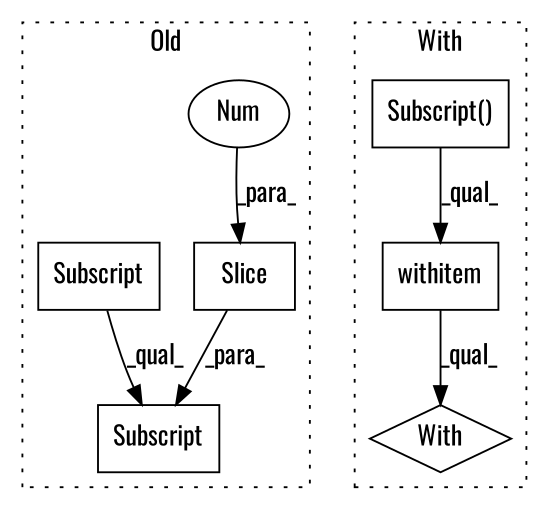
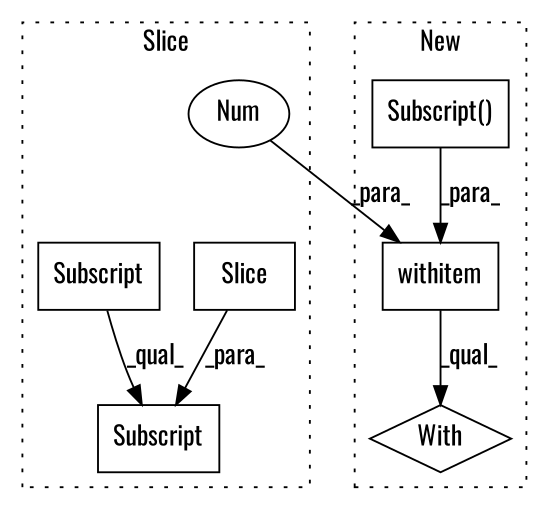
(166, 44) -> (166, 44)
(441, 44) -> (441, 44)
(236, 186) -> (327, 185)
(470, 195) -> (470, 195)
